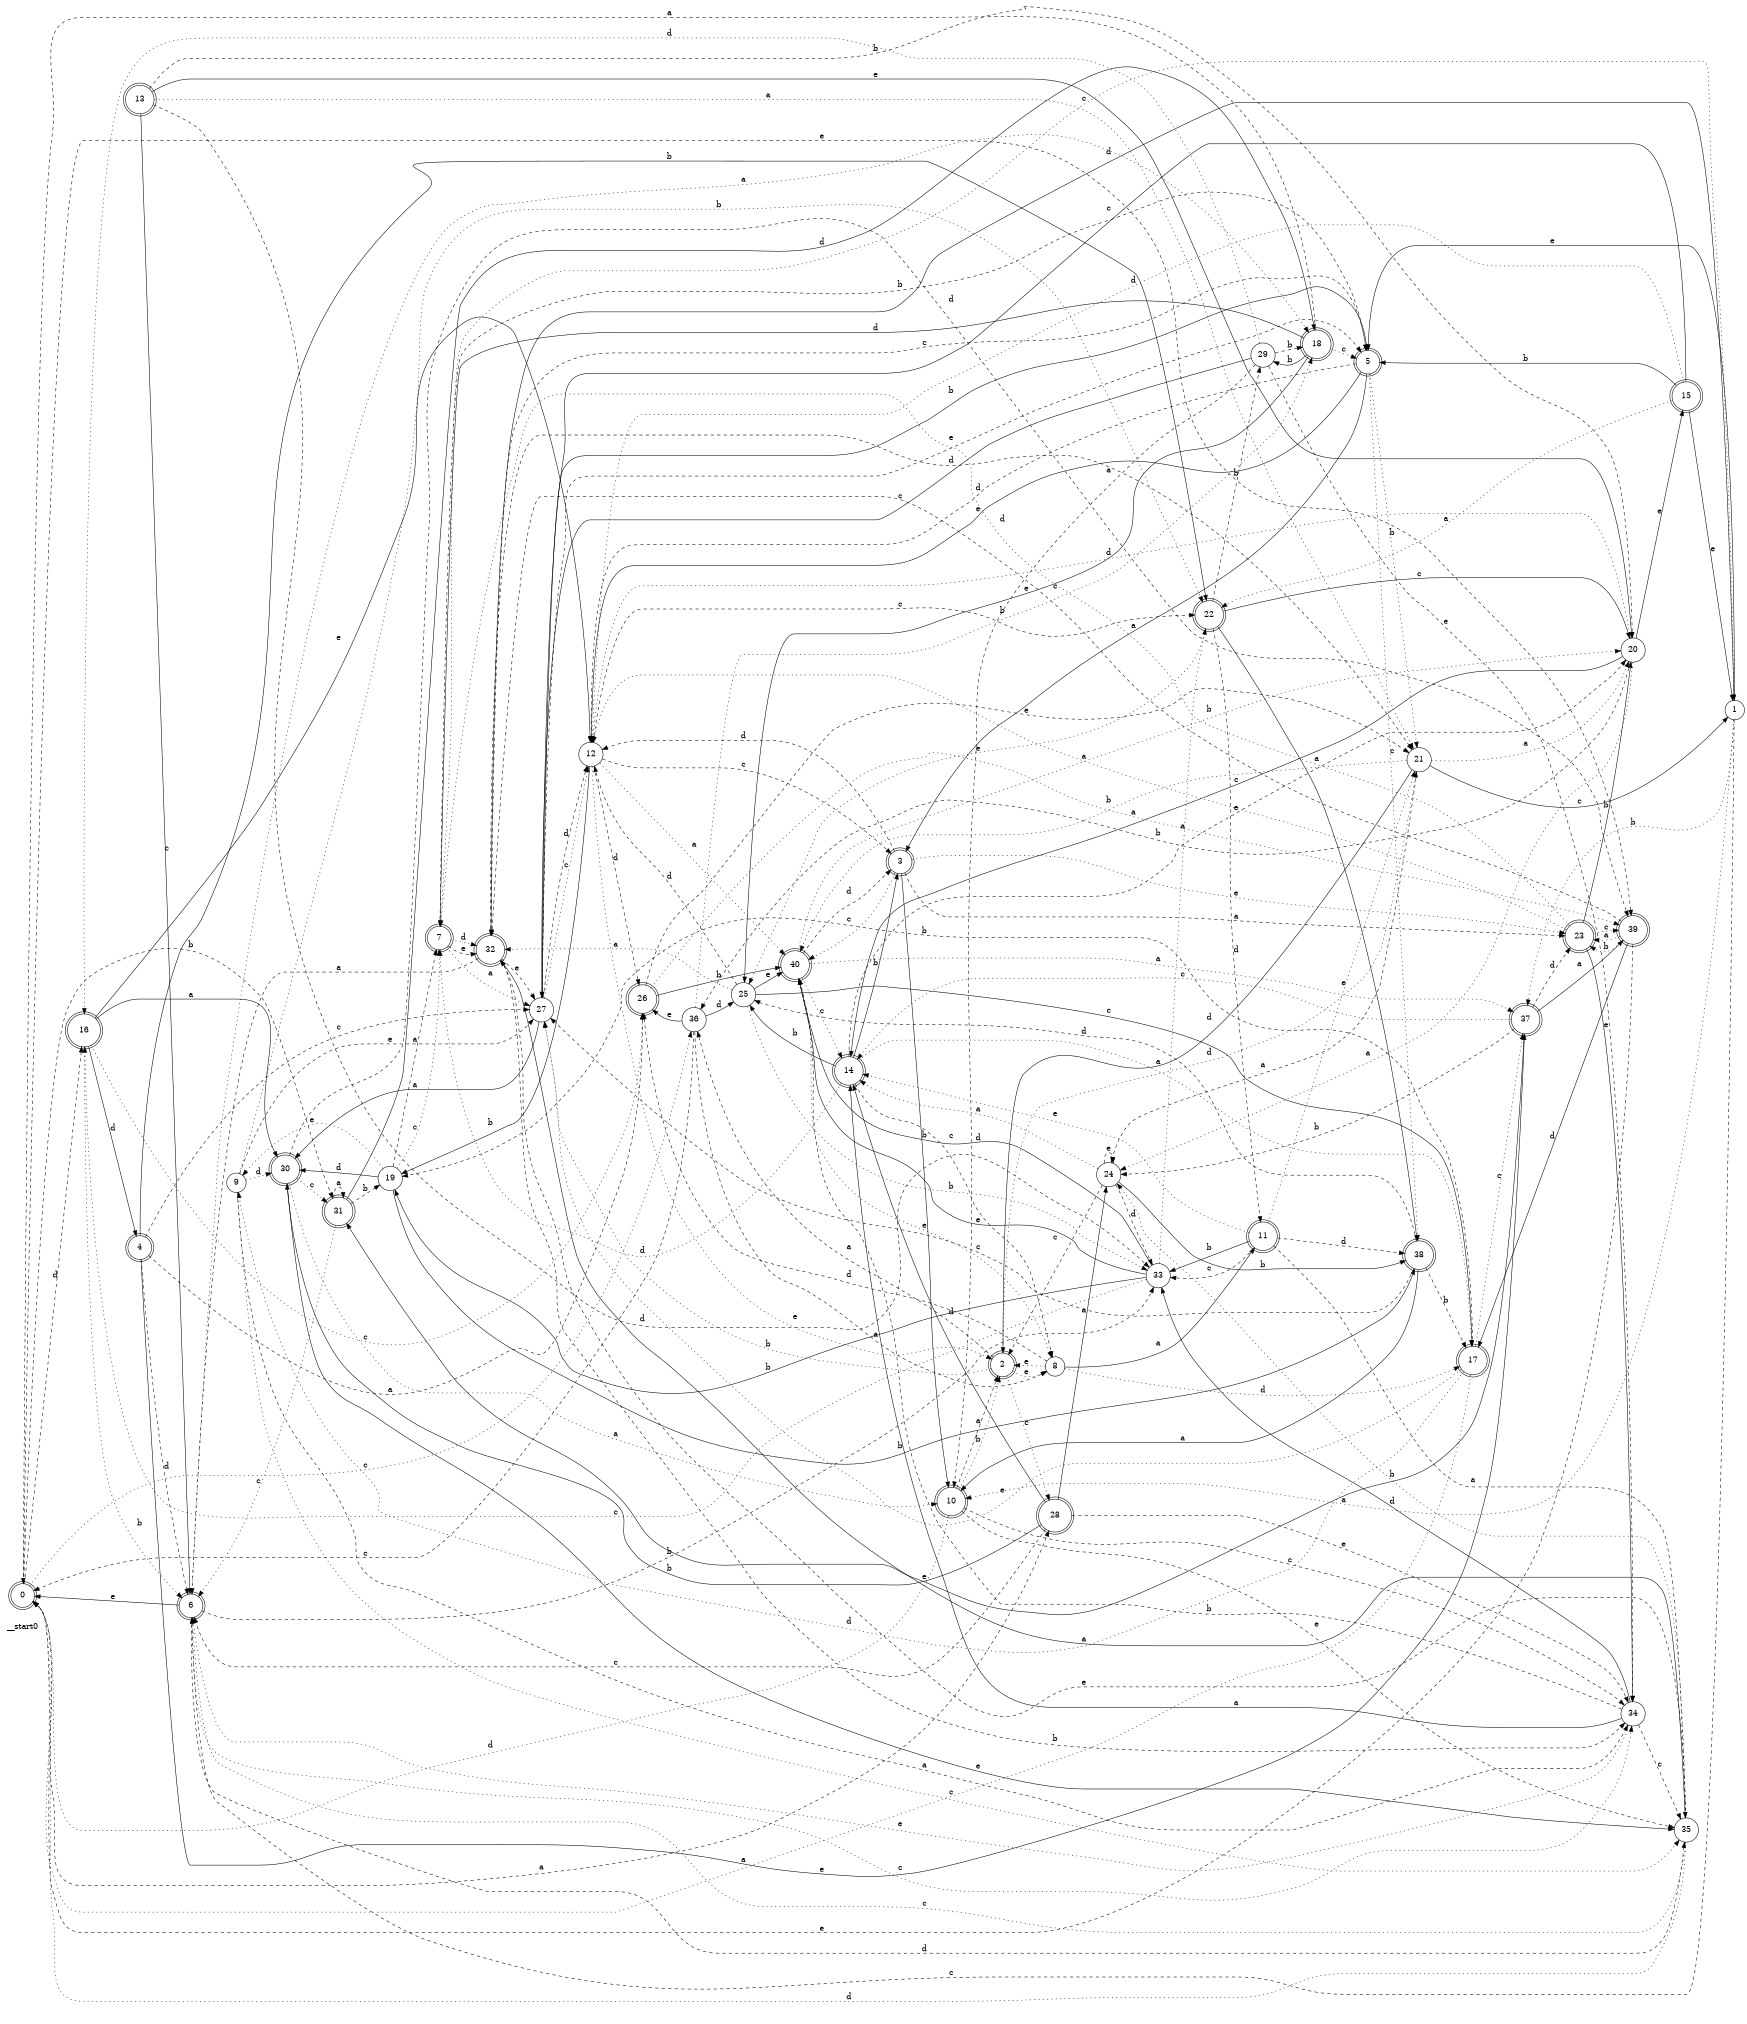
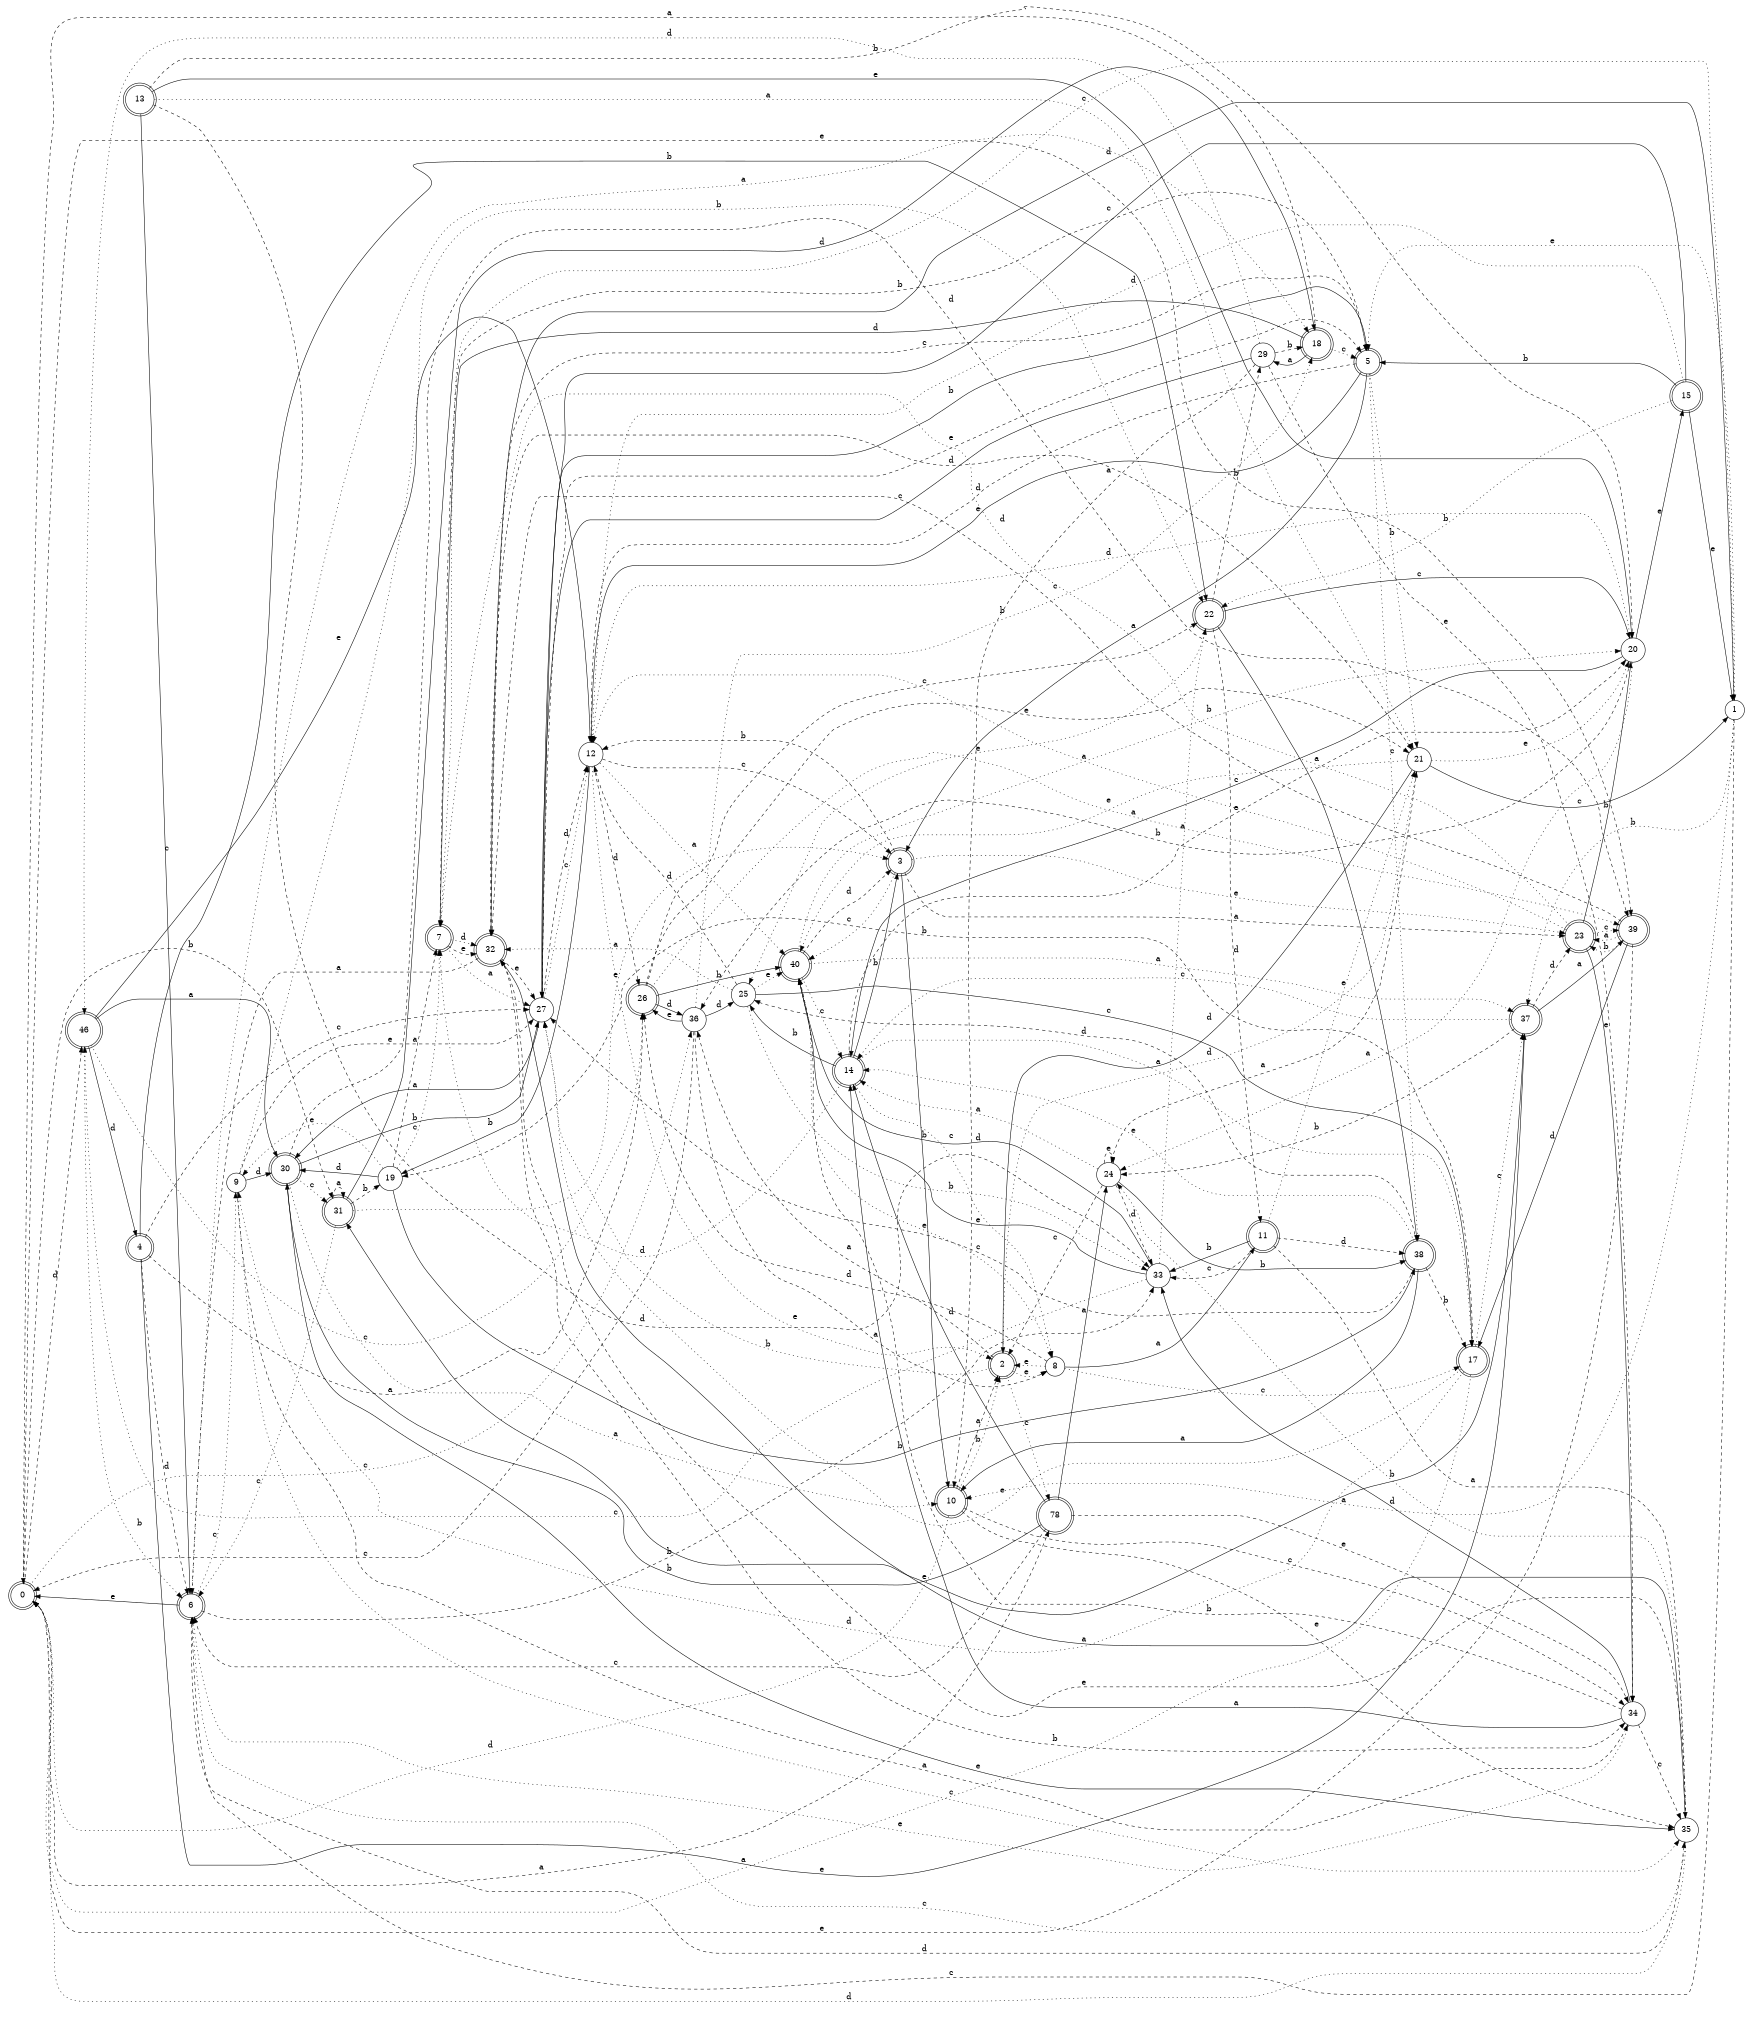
(1706, 275) -> (1706, 275)
(1290, 360) -> (1290, 360)
(1446, 519) -> (1446, 519)
(845, 609) -> (846, 704)
(934, 623) -> none
(744, 736) -> (744, 736)
(1526, 744) -> (1526, 744)
(1109, 801) -> (1109, 801)
(766, 982) -> (766, 982)
none -> (667, 1009)
(84, 1030) -> (84, 1030)
none -> (610, 1056)
none -> (444, 1118)
(1074, 1126) -> (1153, 1150)
(256, 1177) -> (256, 1177)
(977, 1209) -> (977, 1209)
(736, 1383) -> none
(1263, 1391) -> (1263, 1391)
(1055, 1516) -> (1055, 1516)
(23, 1627) -> none
(886, 1871) -> (230, 1399)
